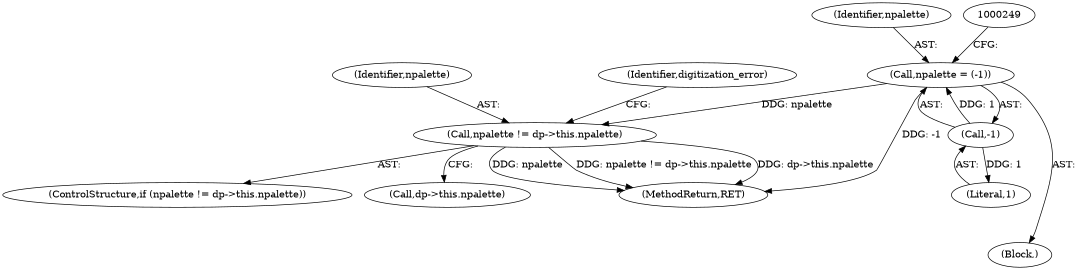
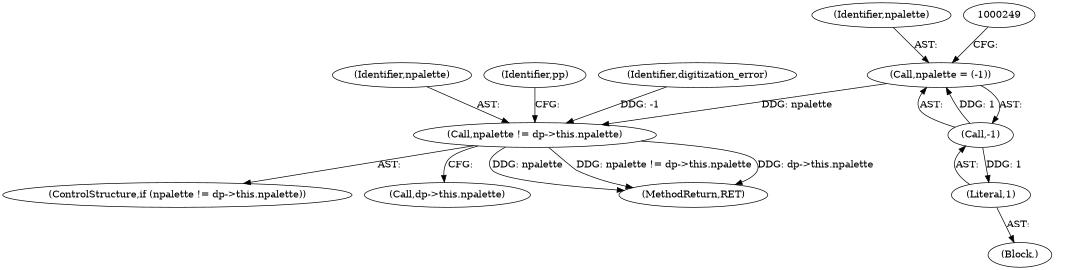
none -> (535, 75)
(640, 105) -> (640, 105)
(1052, 150) -> (1004, 222)
(872, 173) -> none
